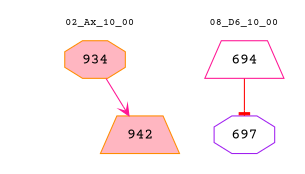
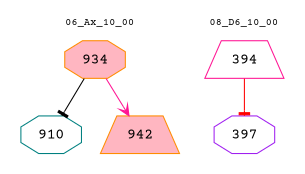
(100, 22) -> (100, 22)
(244, 60) -> (244, 60)
none -> (51, 135)
(244, 135) -> (244, 135)
